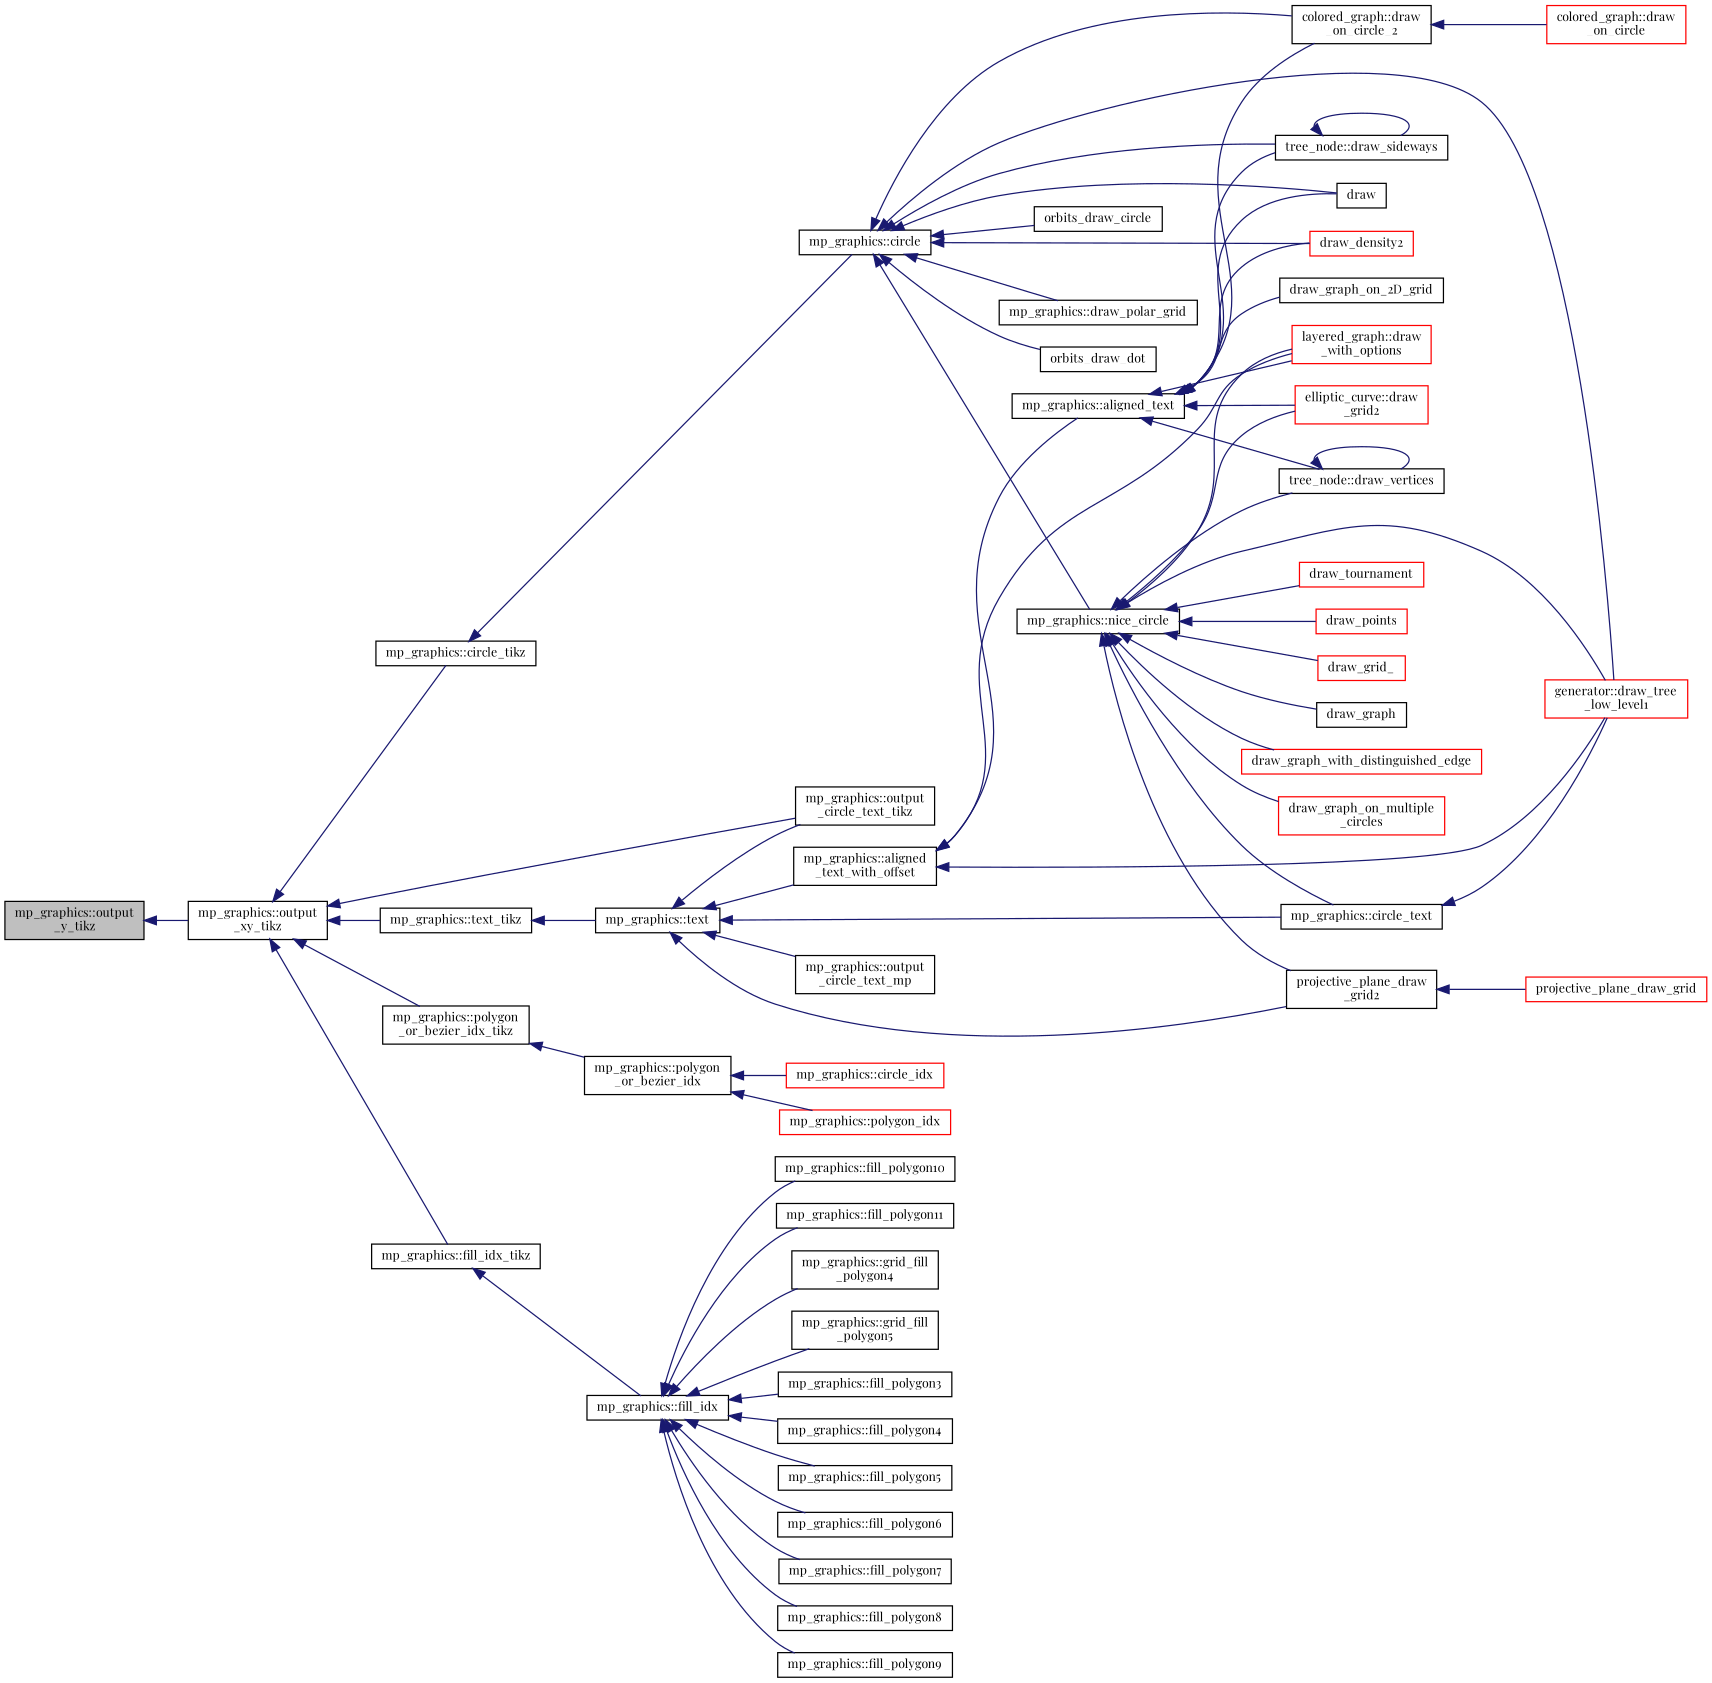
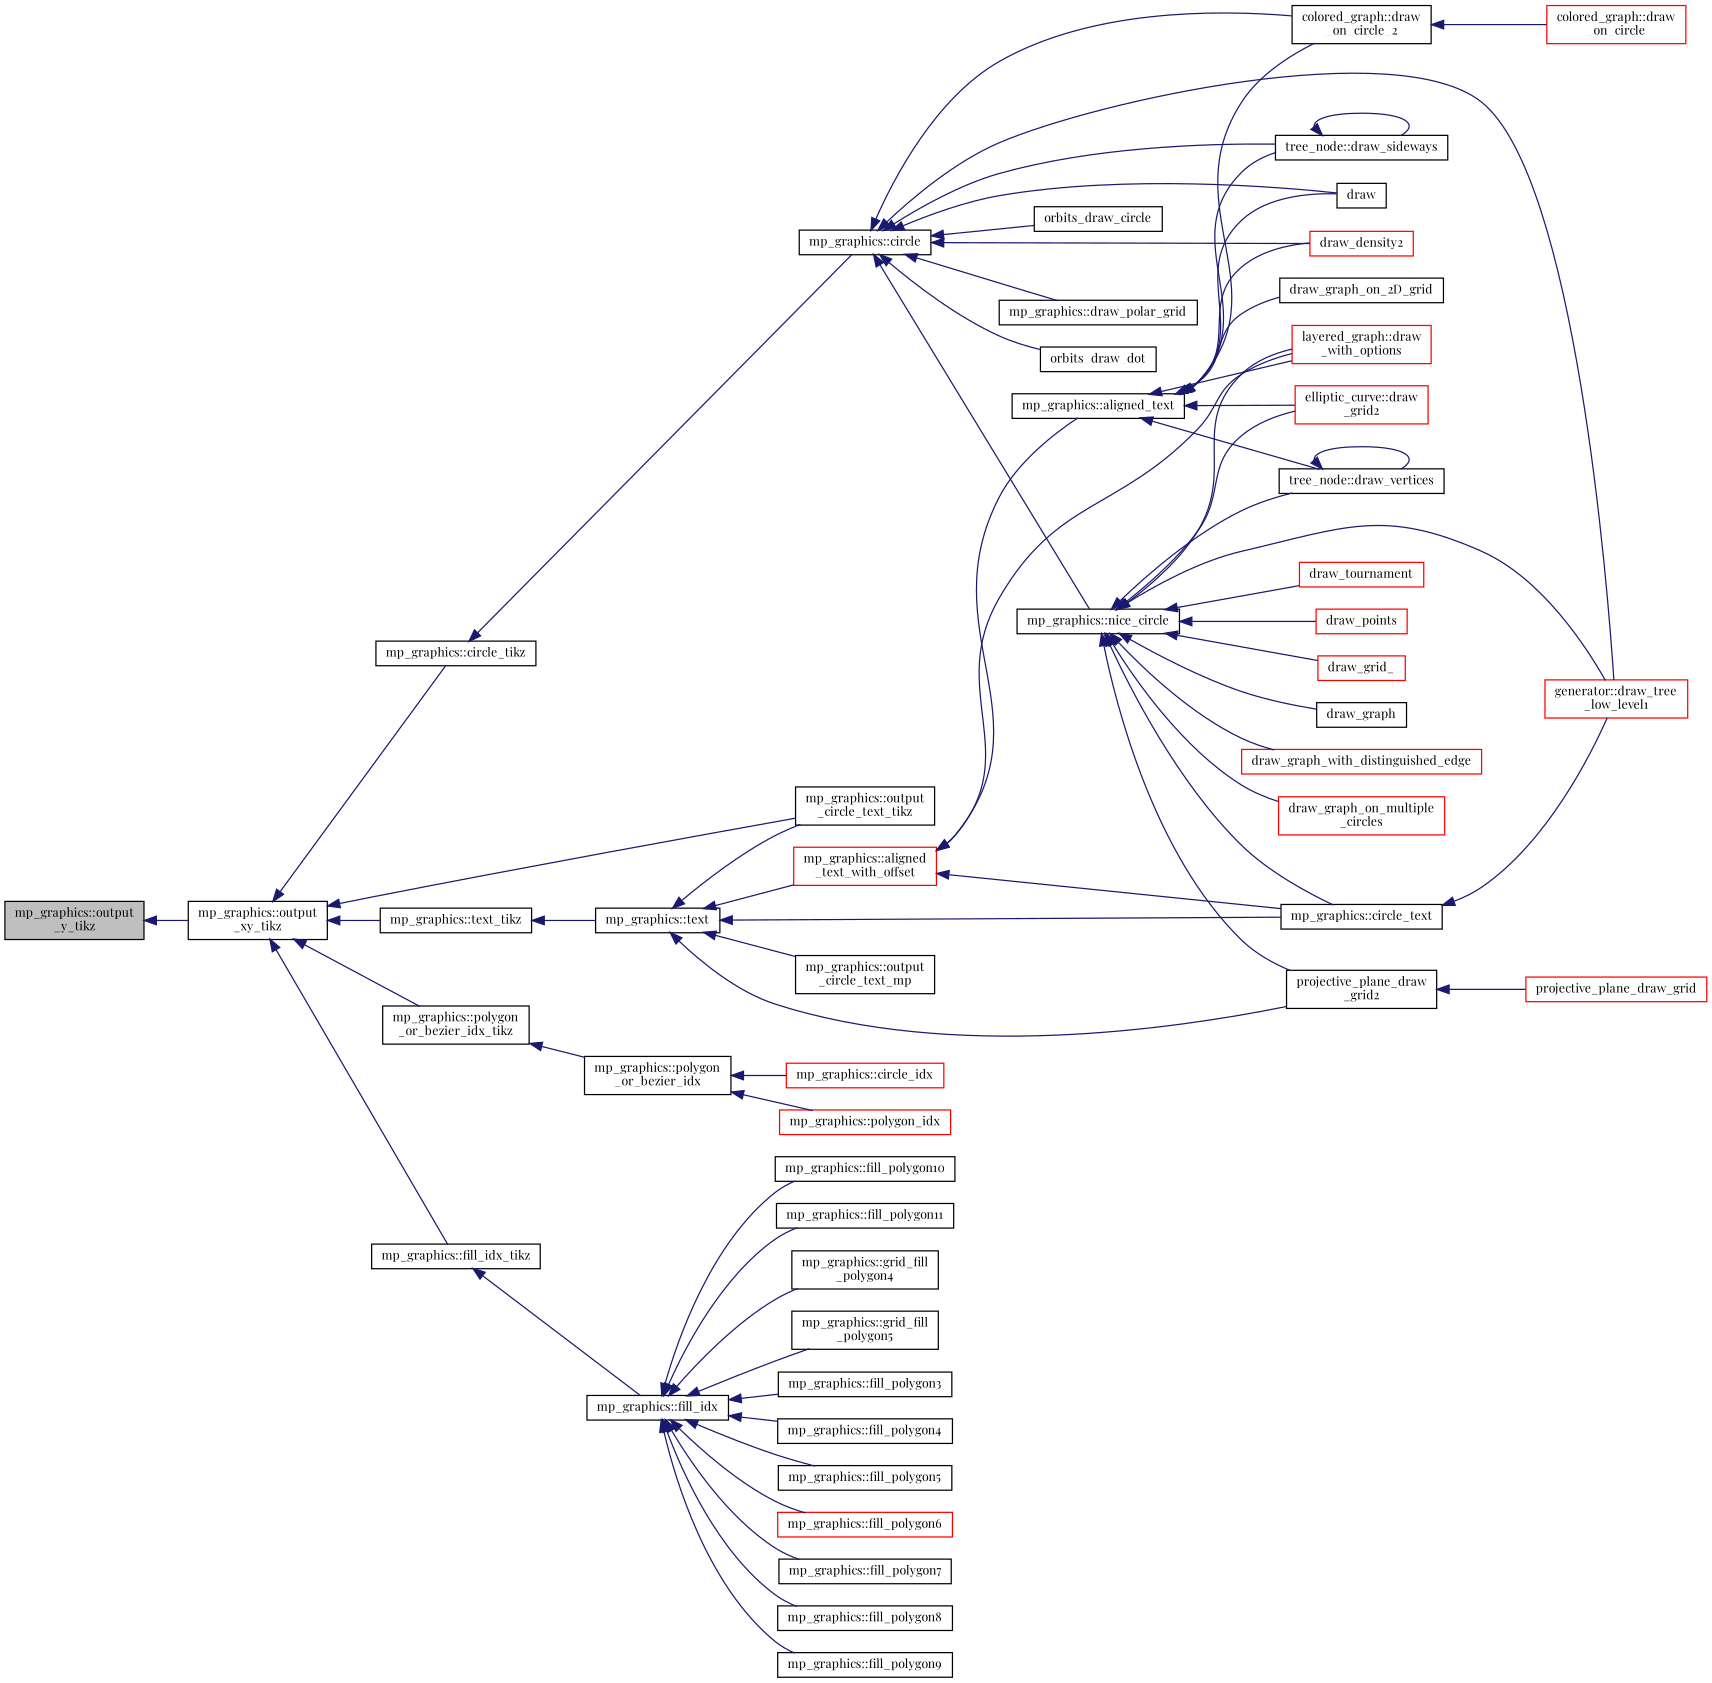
(1306, 863) -> (1115, 892)
(865, 866) -> (865, 866)
(865, 1525) -> (865, 1525)
